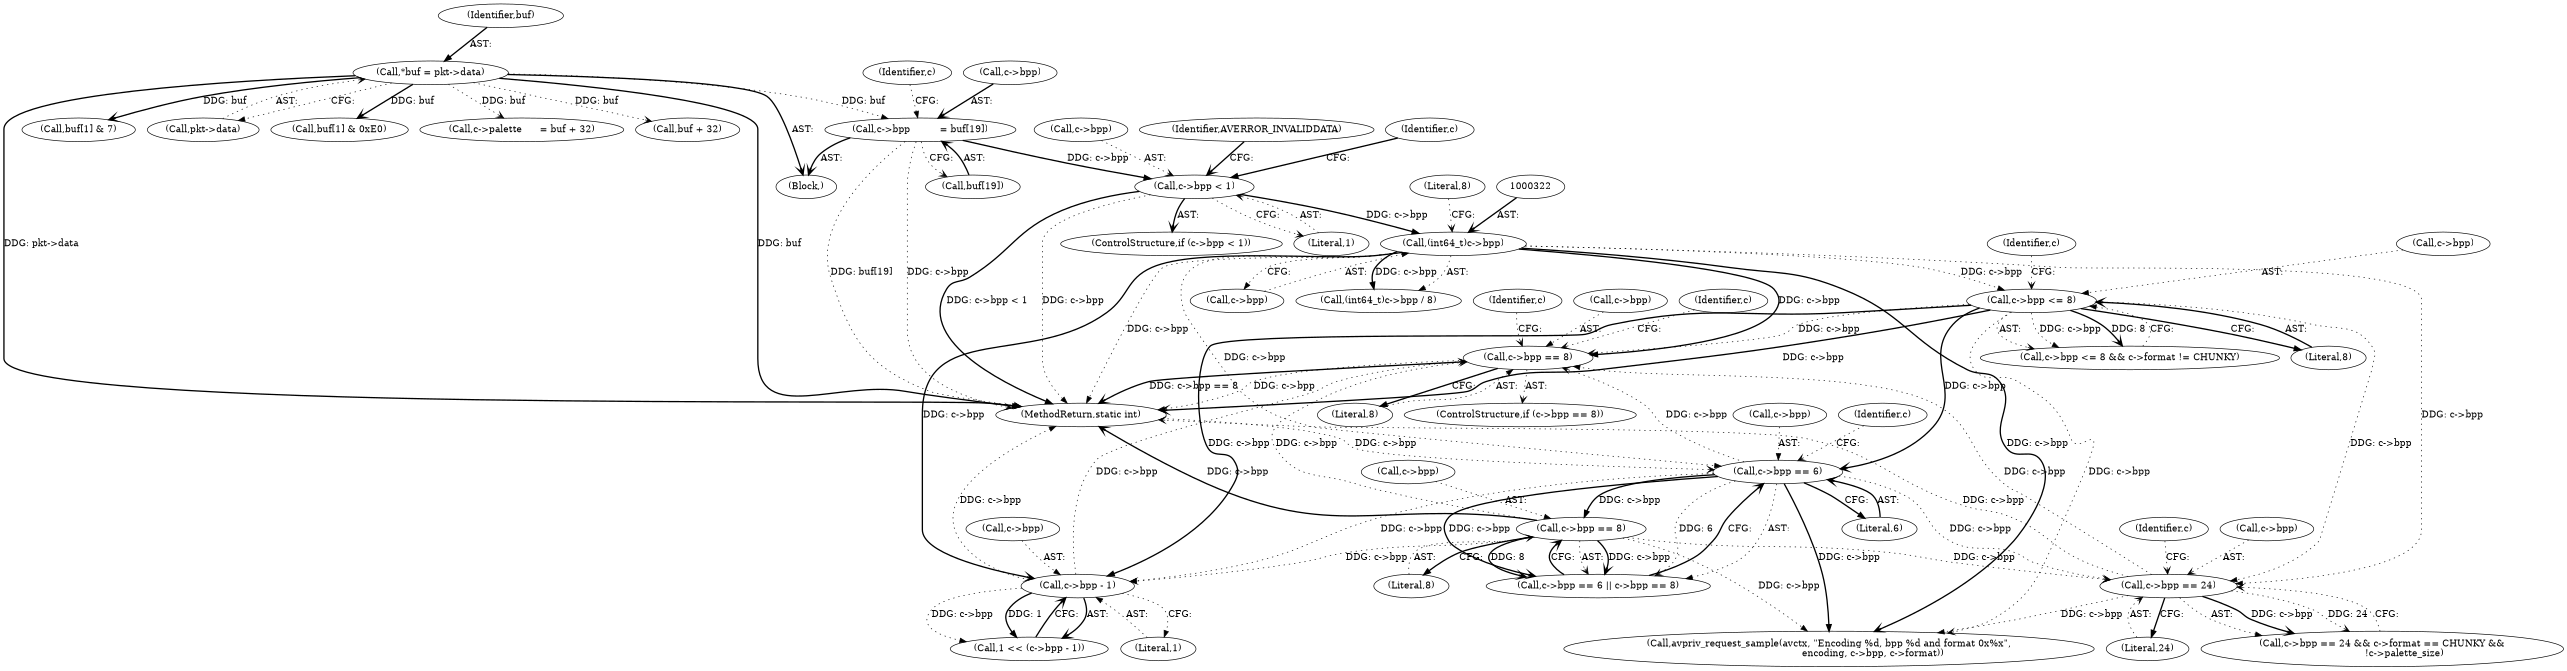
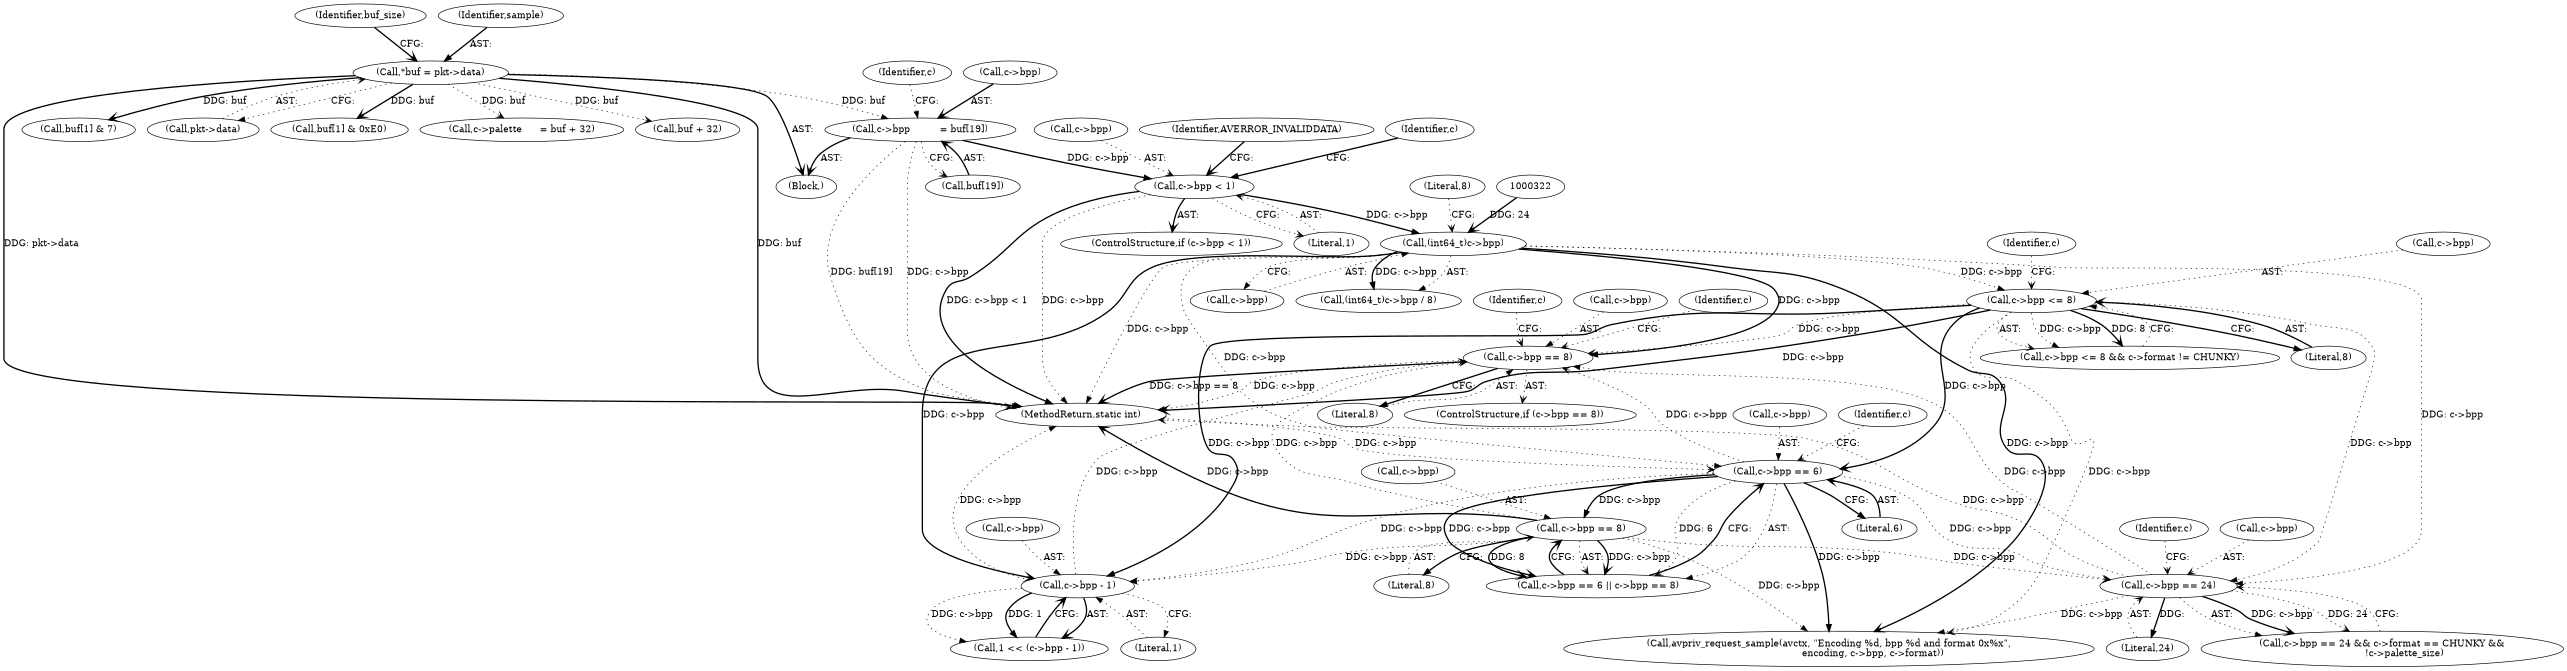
none -> (361, 16)
(501, 16) -> (501, 16)
(1510, 215) -> (1510, 215)
(2173, 615) -> (2173, 615)
